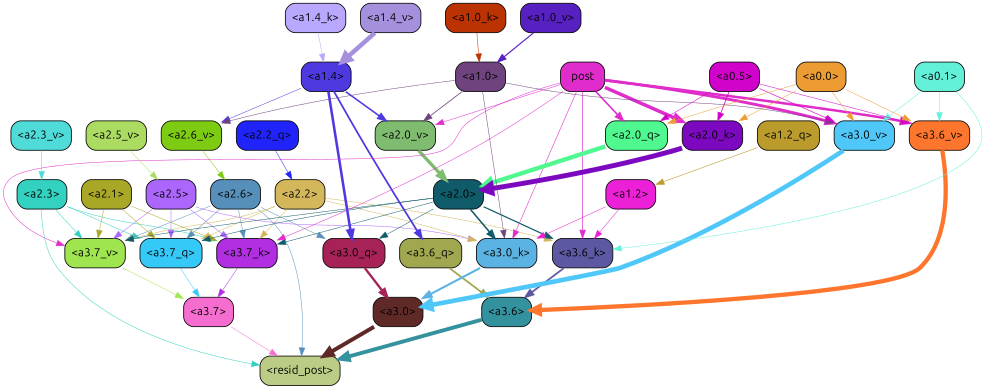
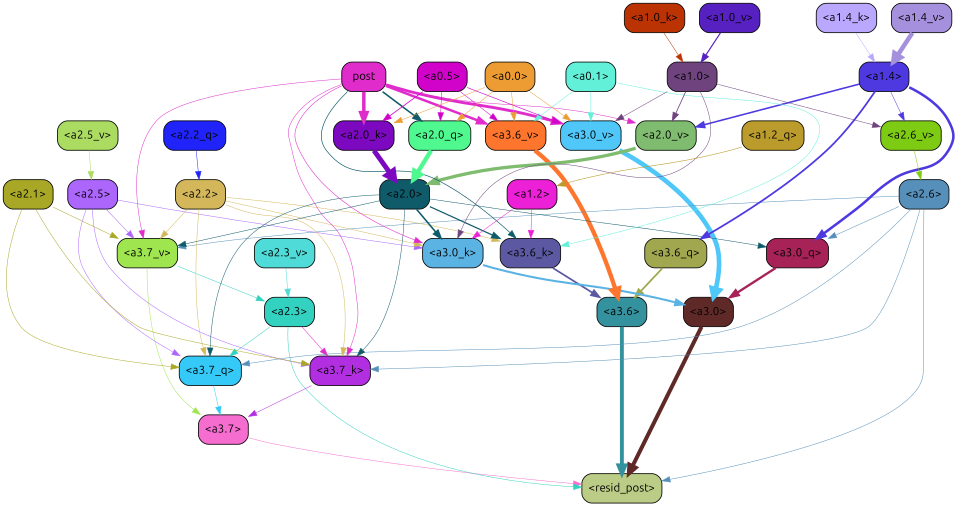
(607, 103) -> (398, 103)
(583, 161) -> (397, 171)
(66, 221) -> (215, 281)
(127, 222) -> (312, 338)
